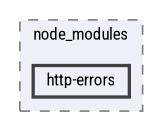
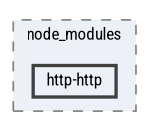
(81, 81) -> (75, 81)
